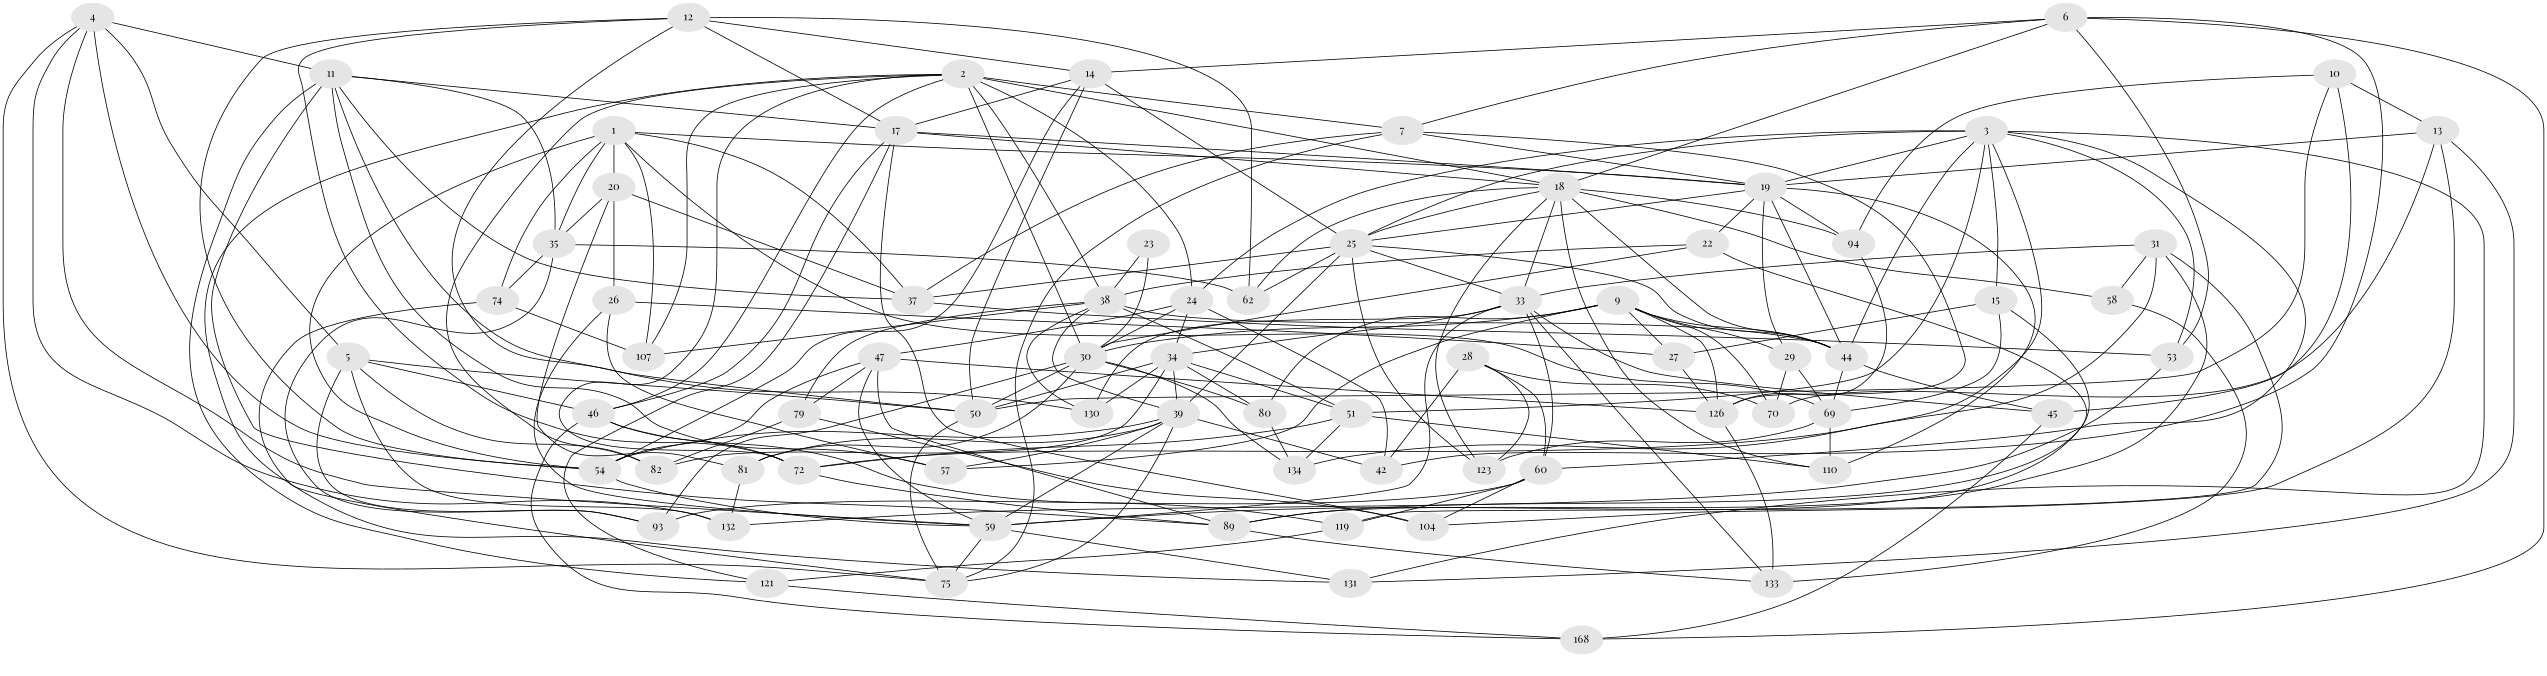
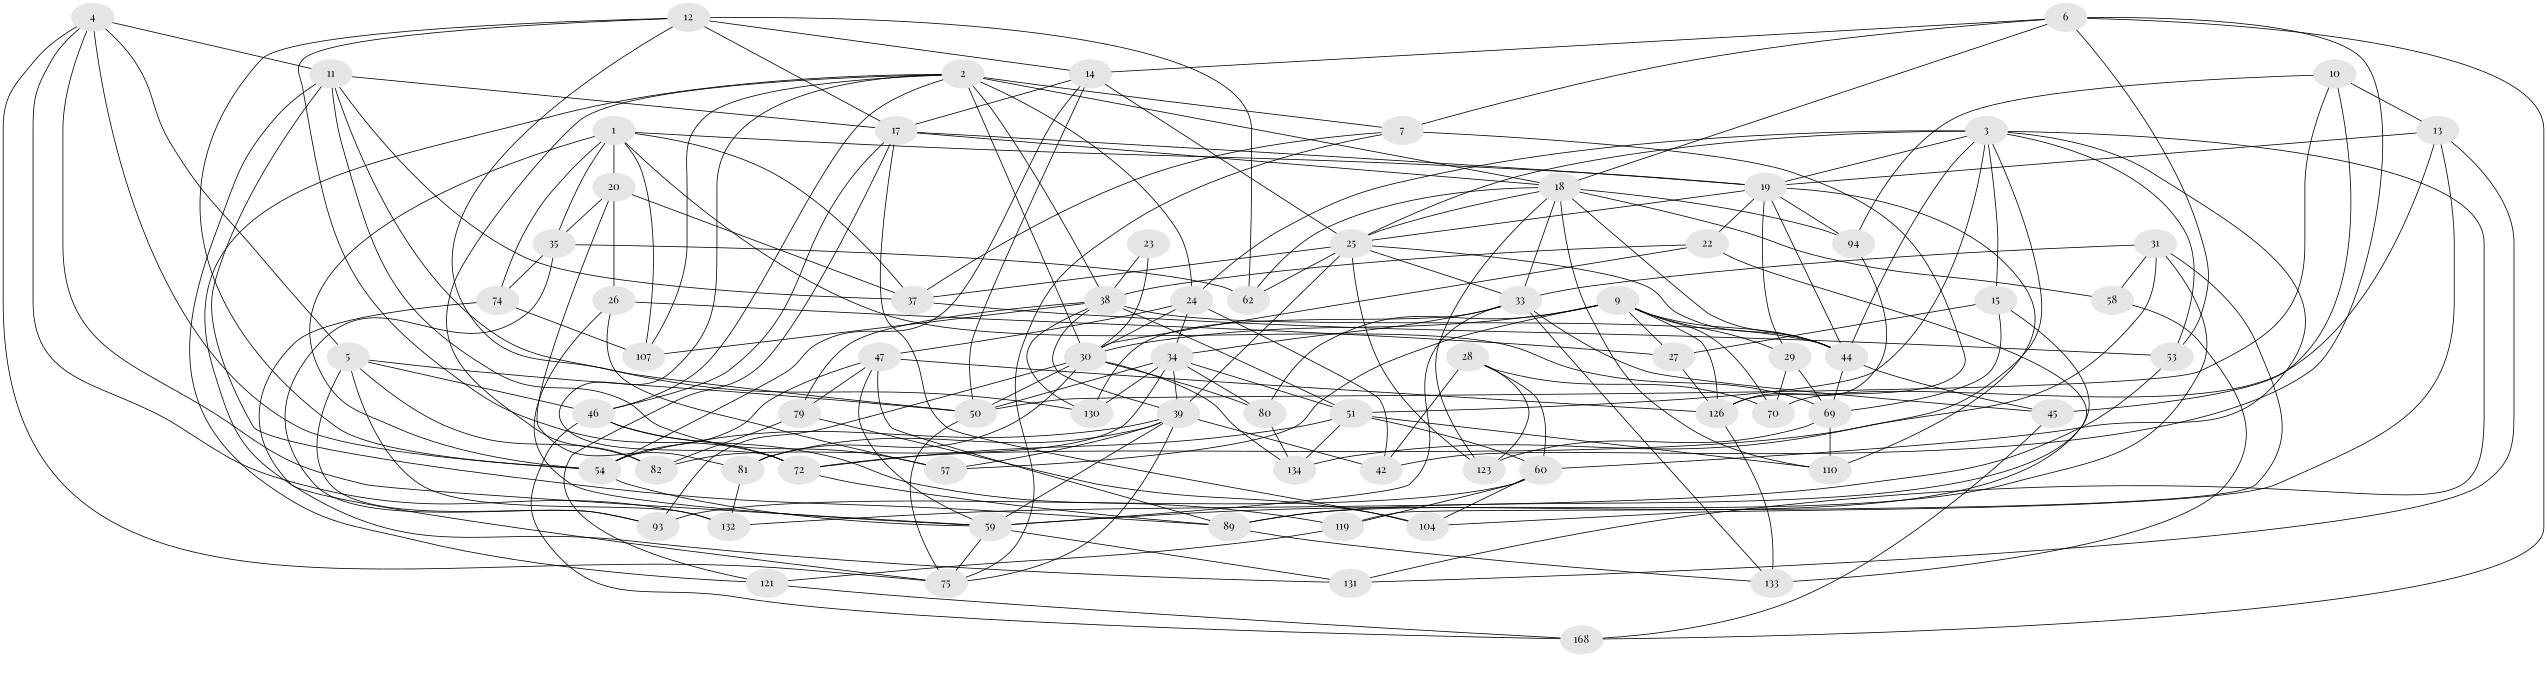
(498, 103) -> none
(1576, 158) -> none
(1550, 387) -> (1449, 436)
